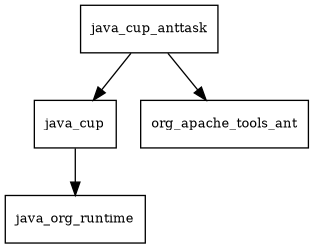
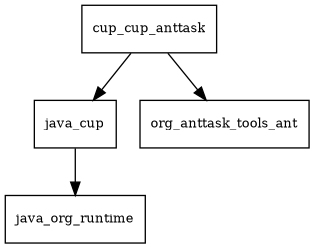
(149, 29) -> (149, 29)
(225, 124) -> (225, 124)
